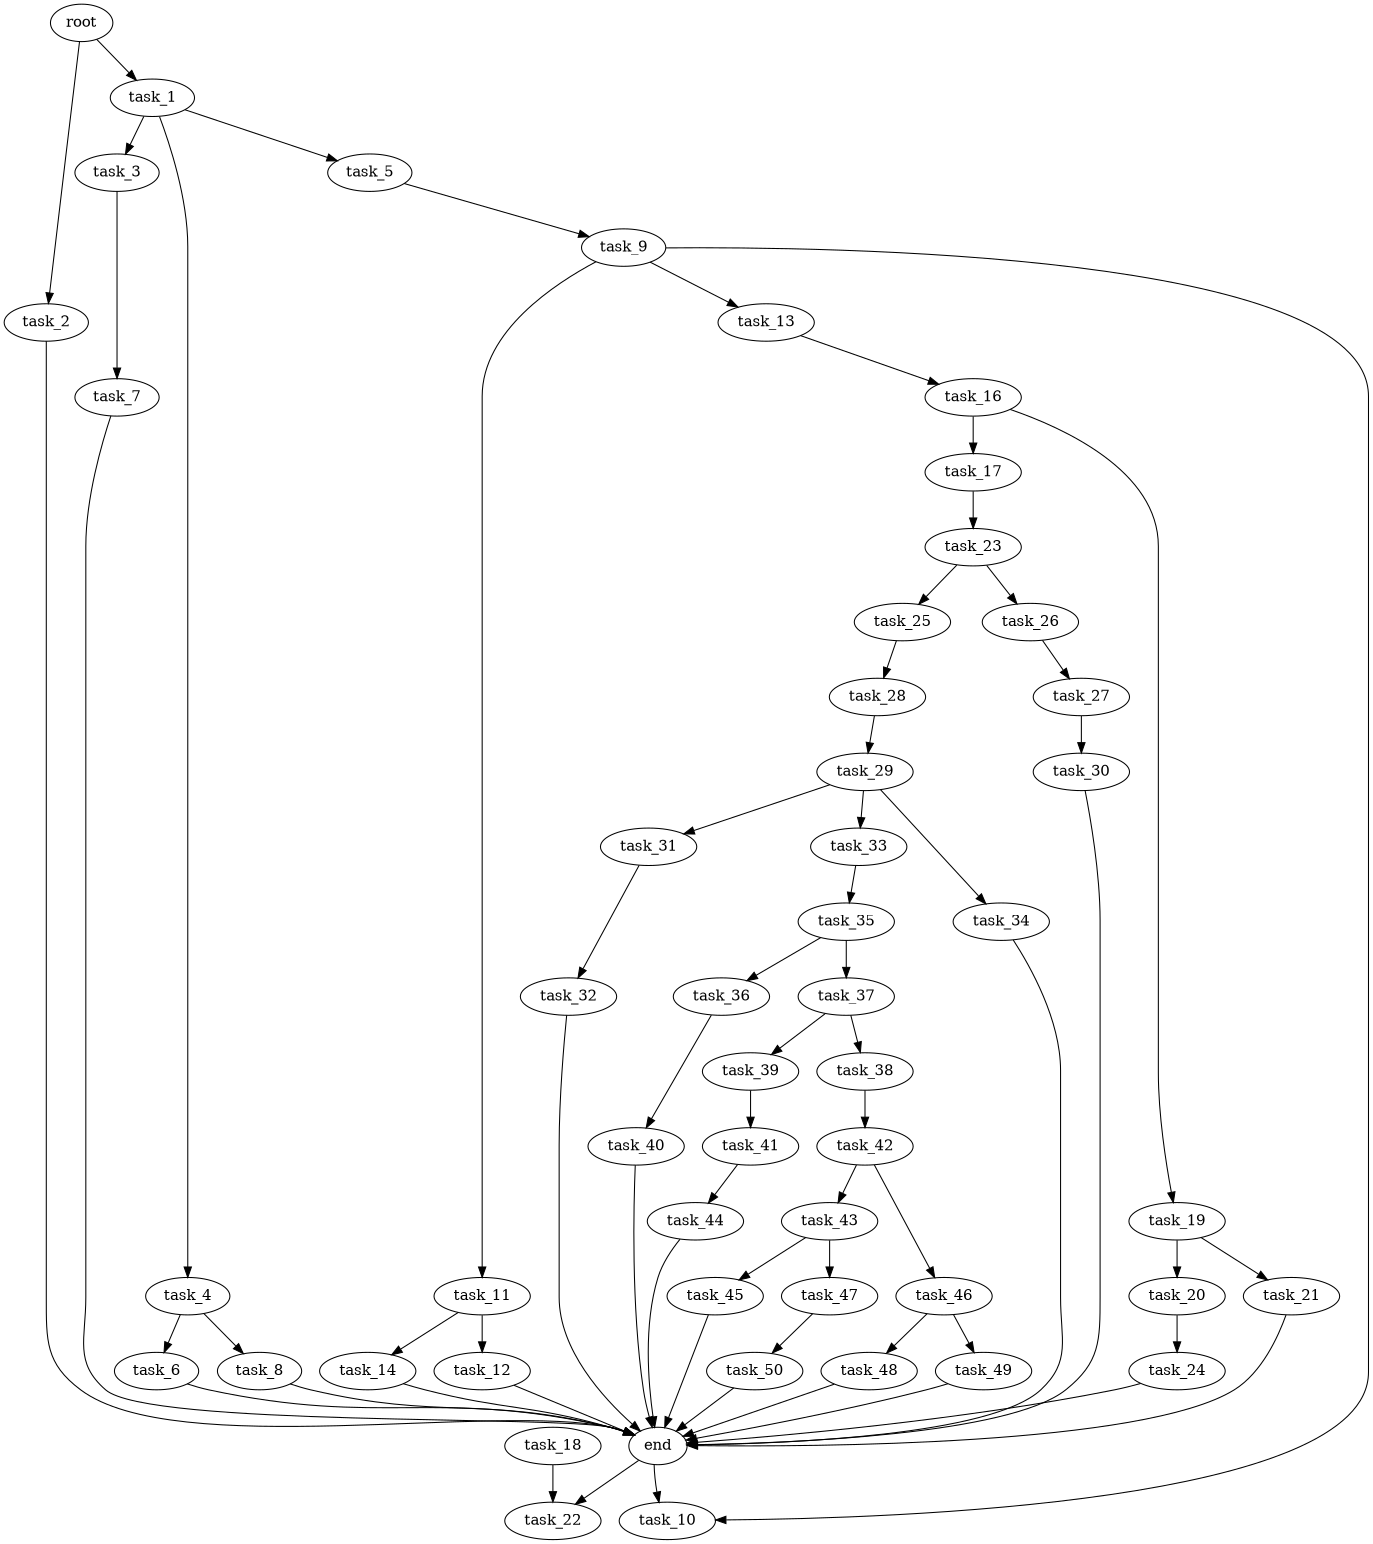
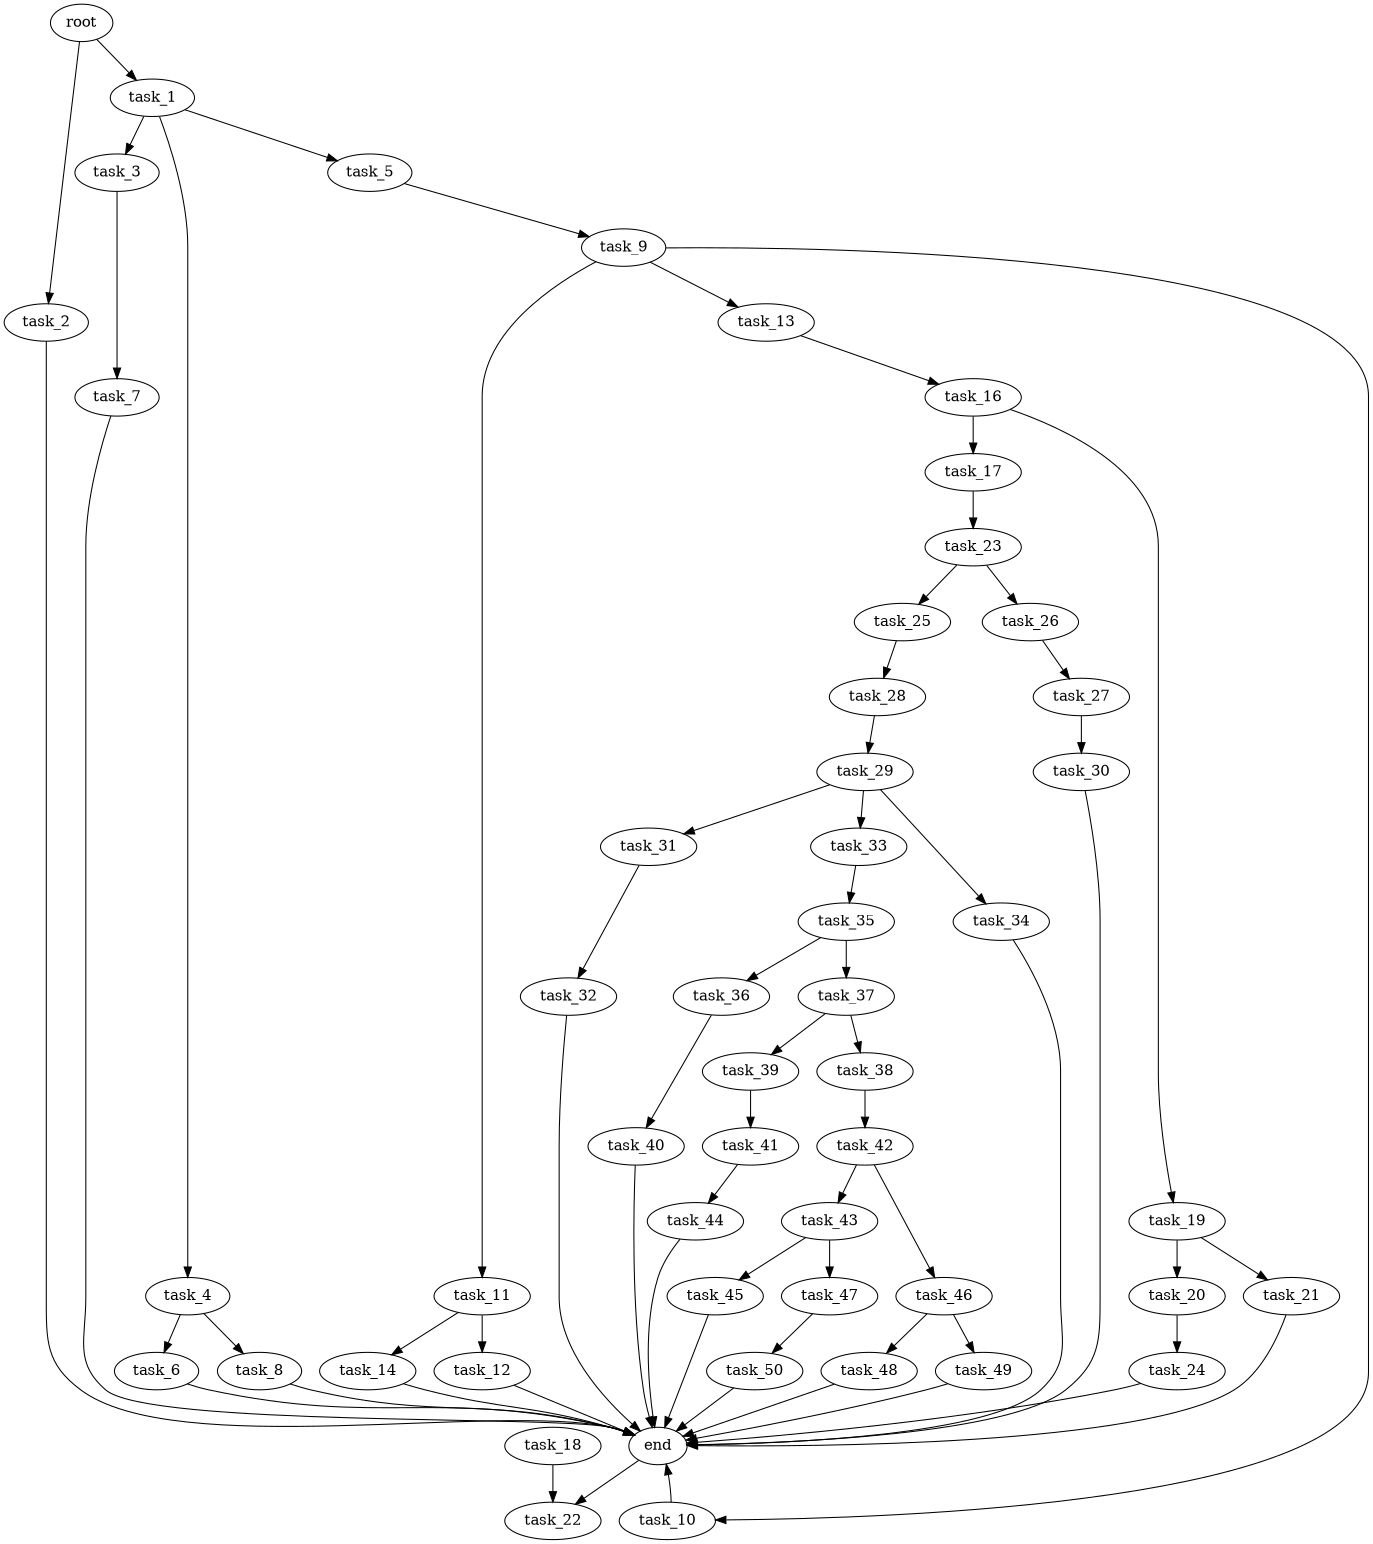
(655, 1478) -> (670, 1488)
